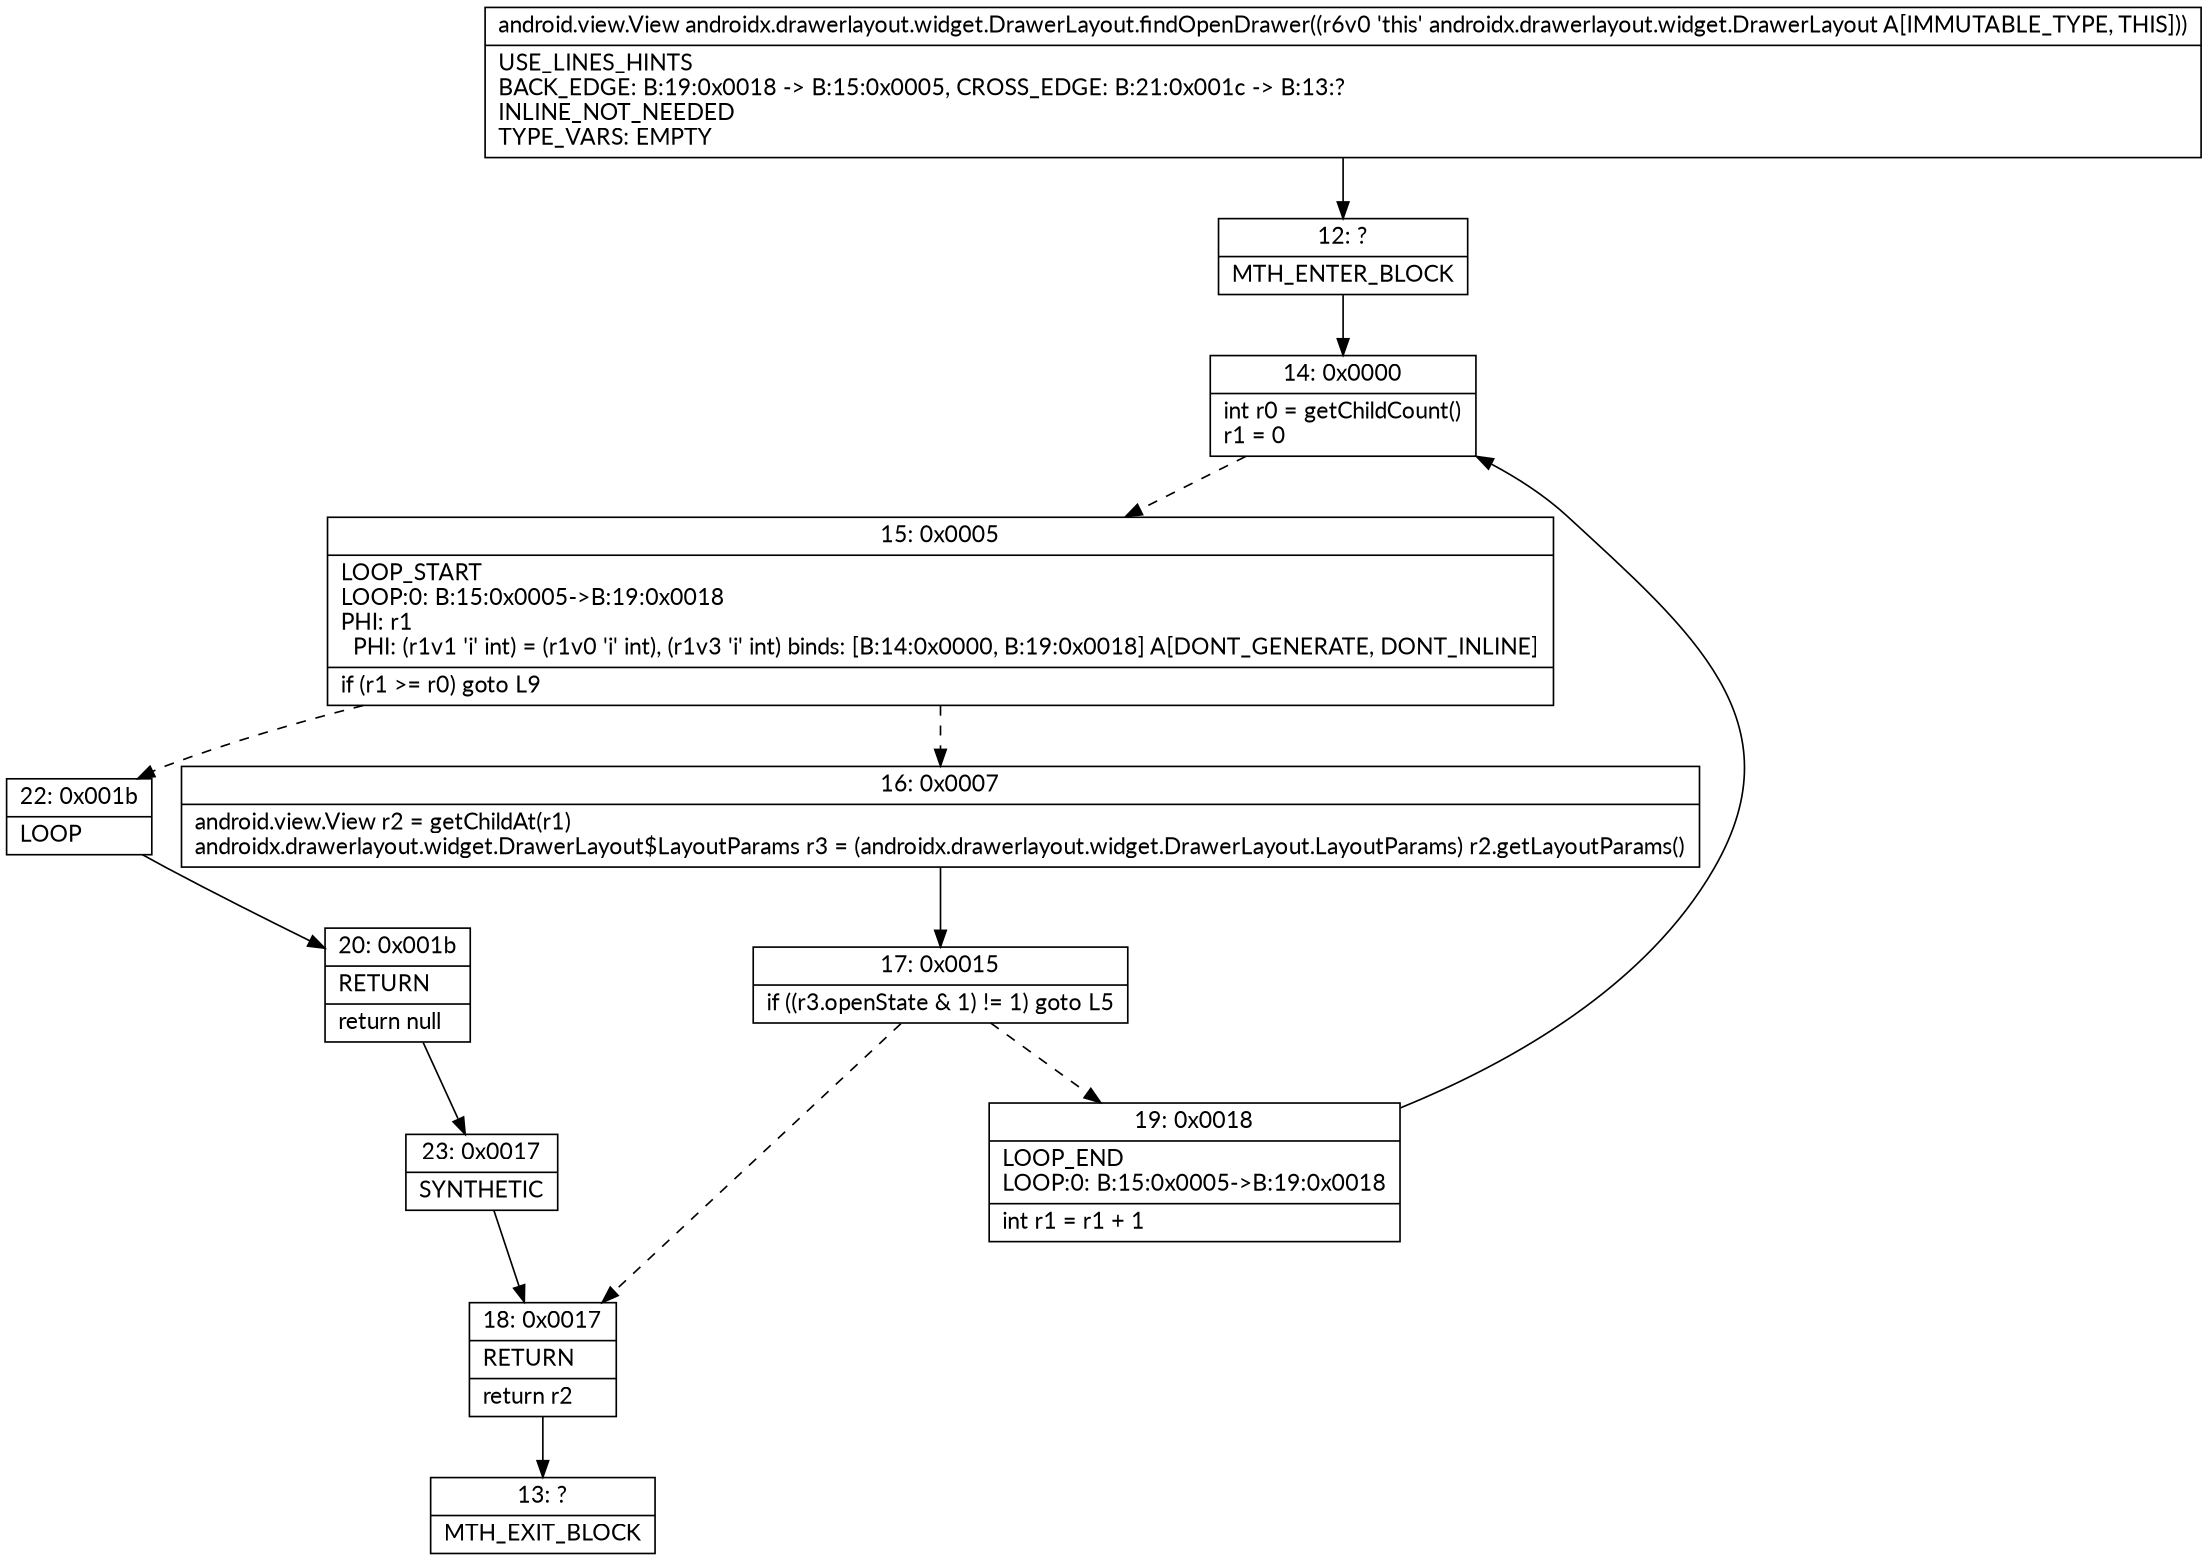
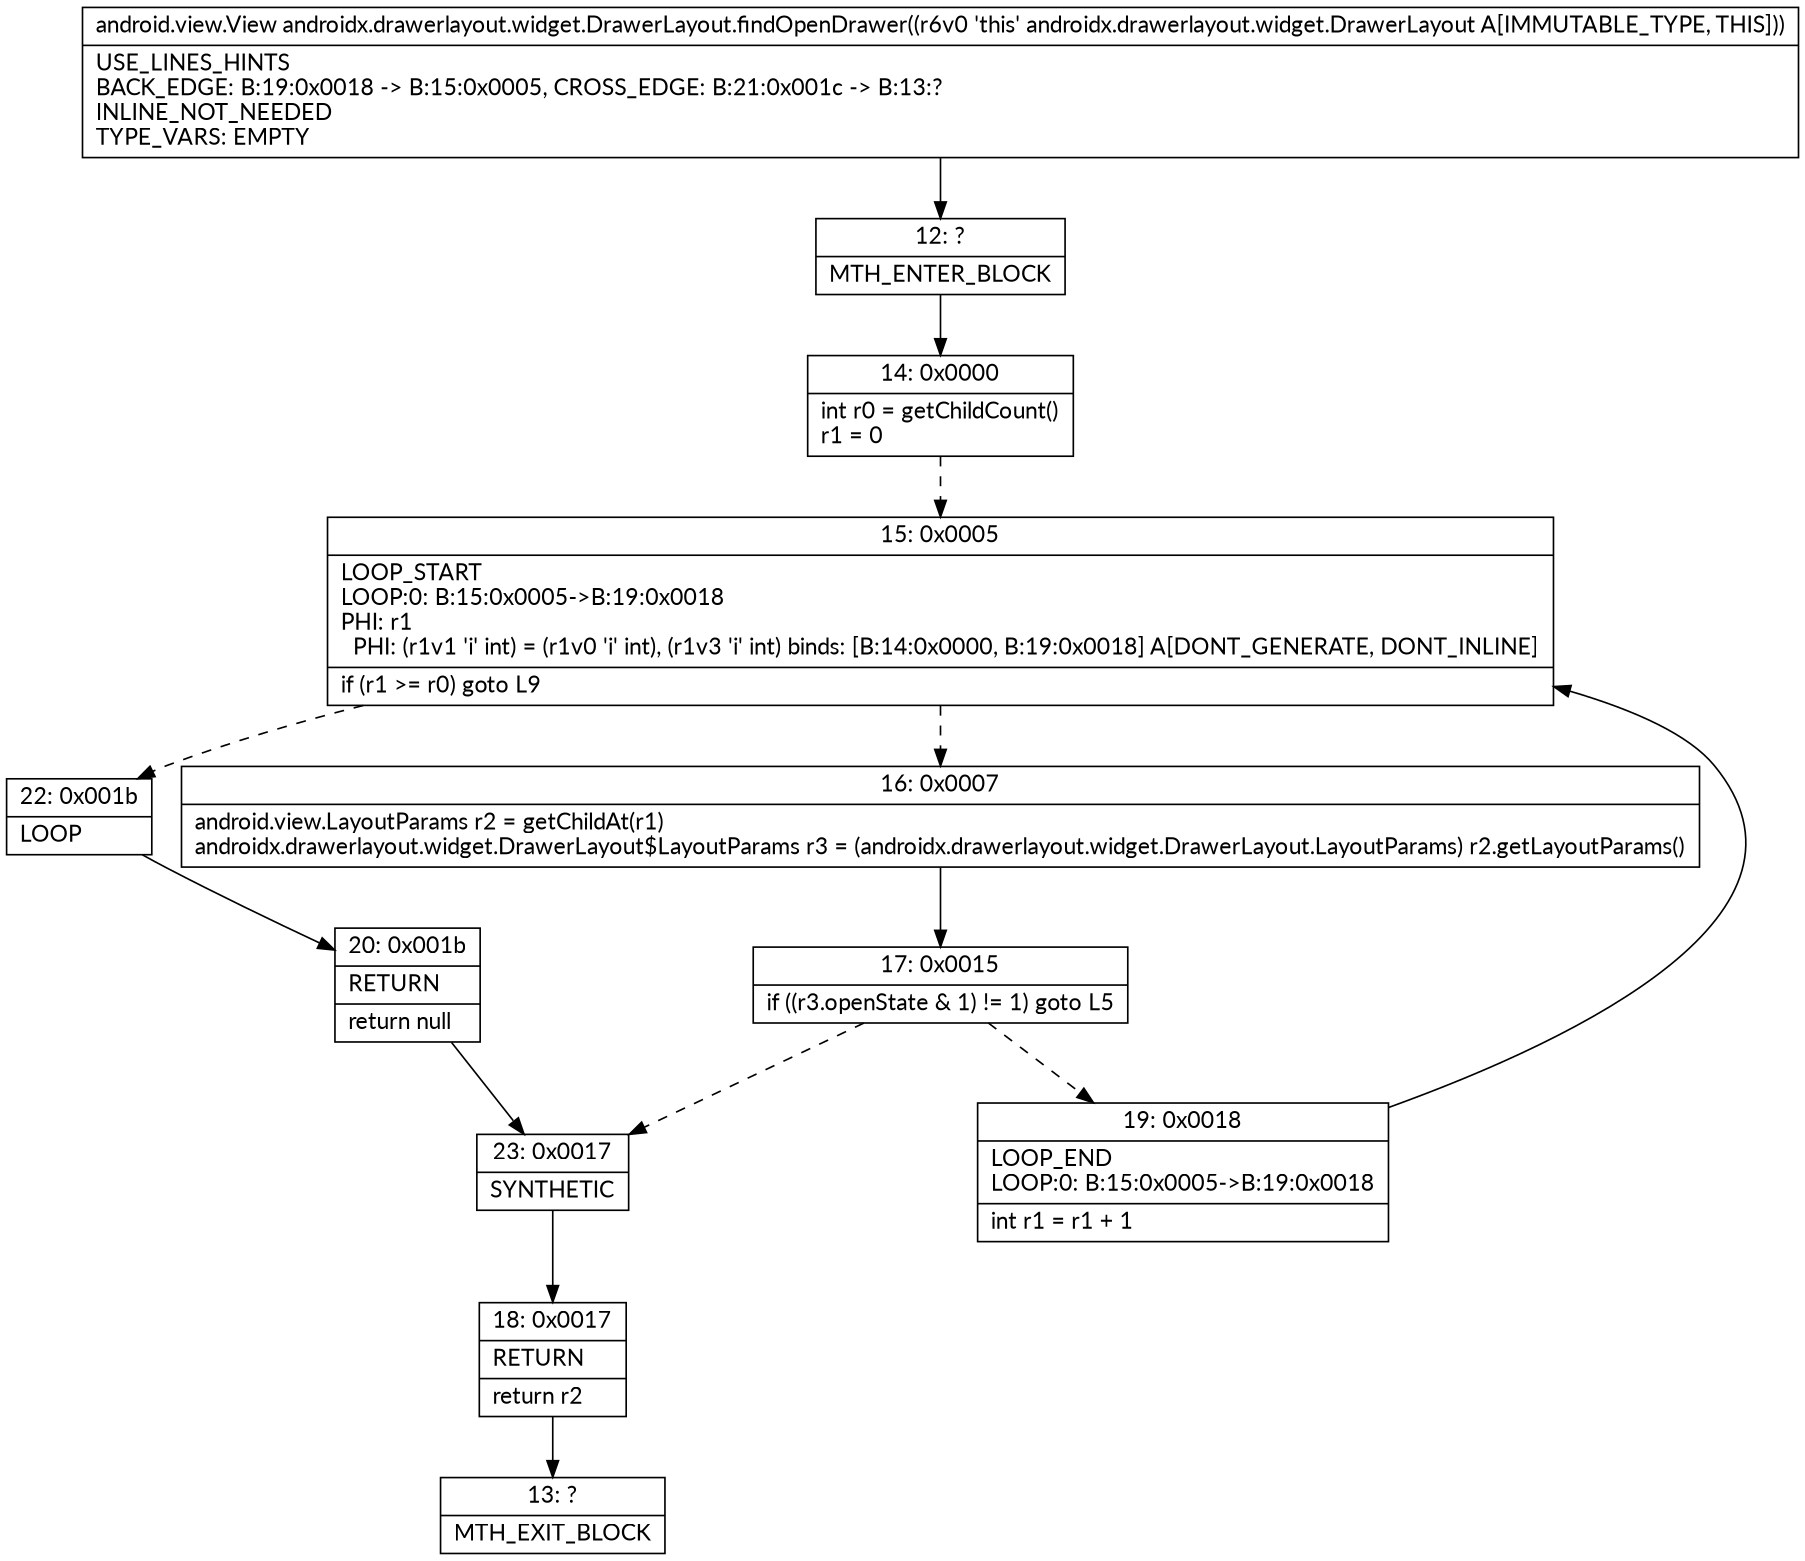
(1737, 817) -> (1699, 937)
(384, 823) -> (430, 823)
(758, 1157) -> (754, 1075)
